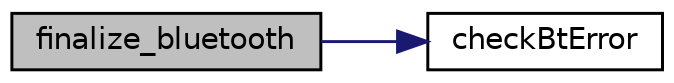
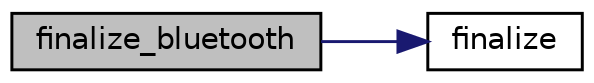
(545, 42) -> (505, 42)
